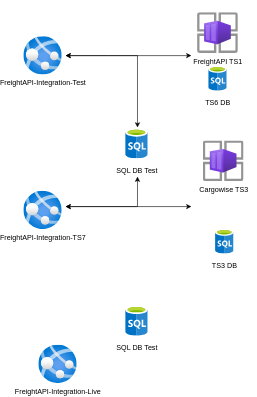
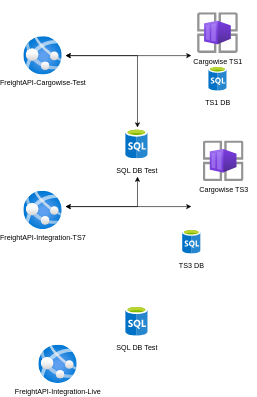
(218, 62) -> (218, 62)
(43, 83) -> (43, 83)
(218, 103) -> (218, 103)
(225, 242) -> (192, 242)
